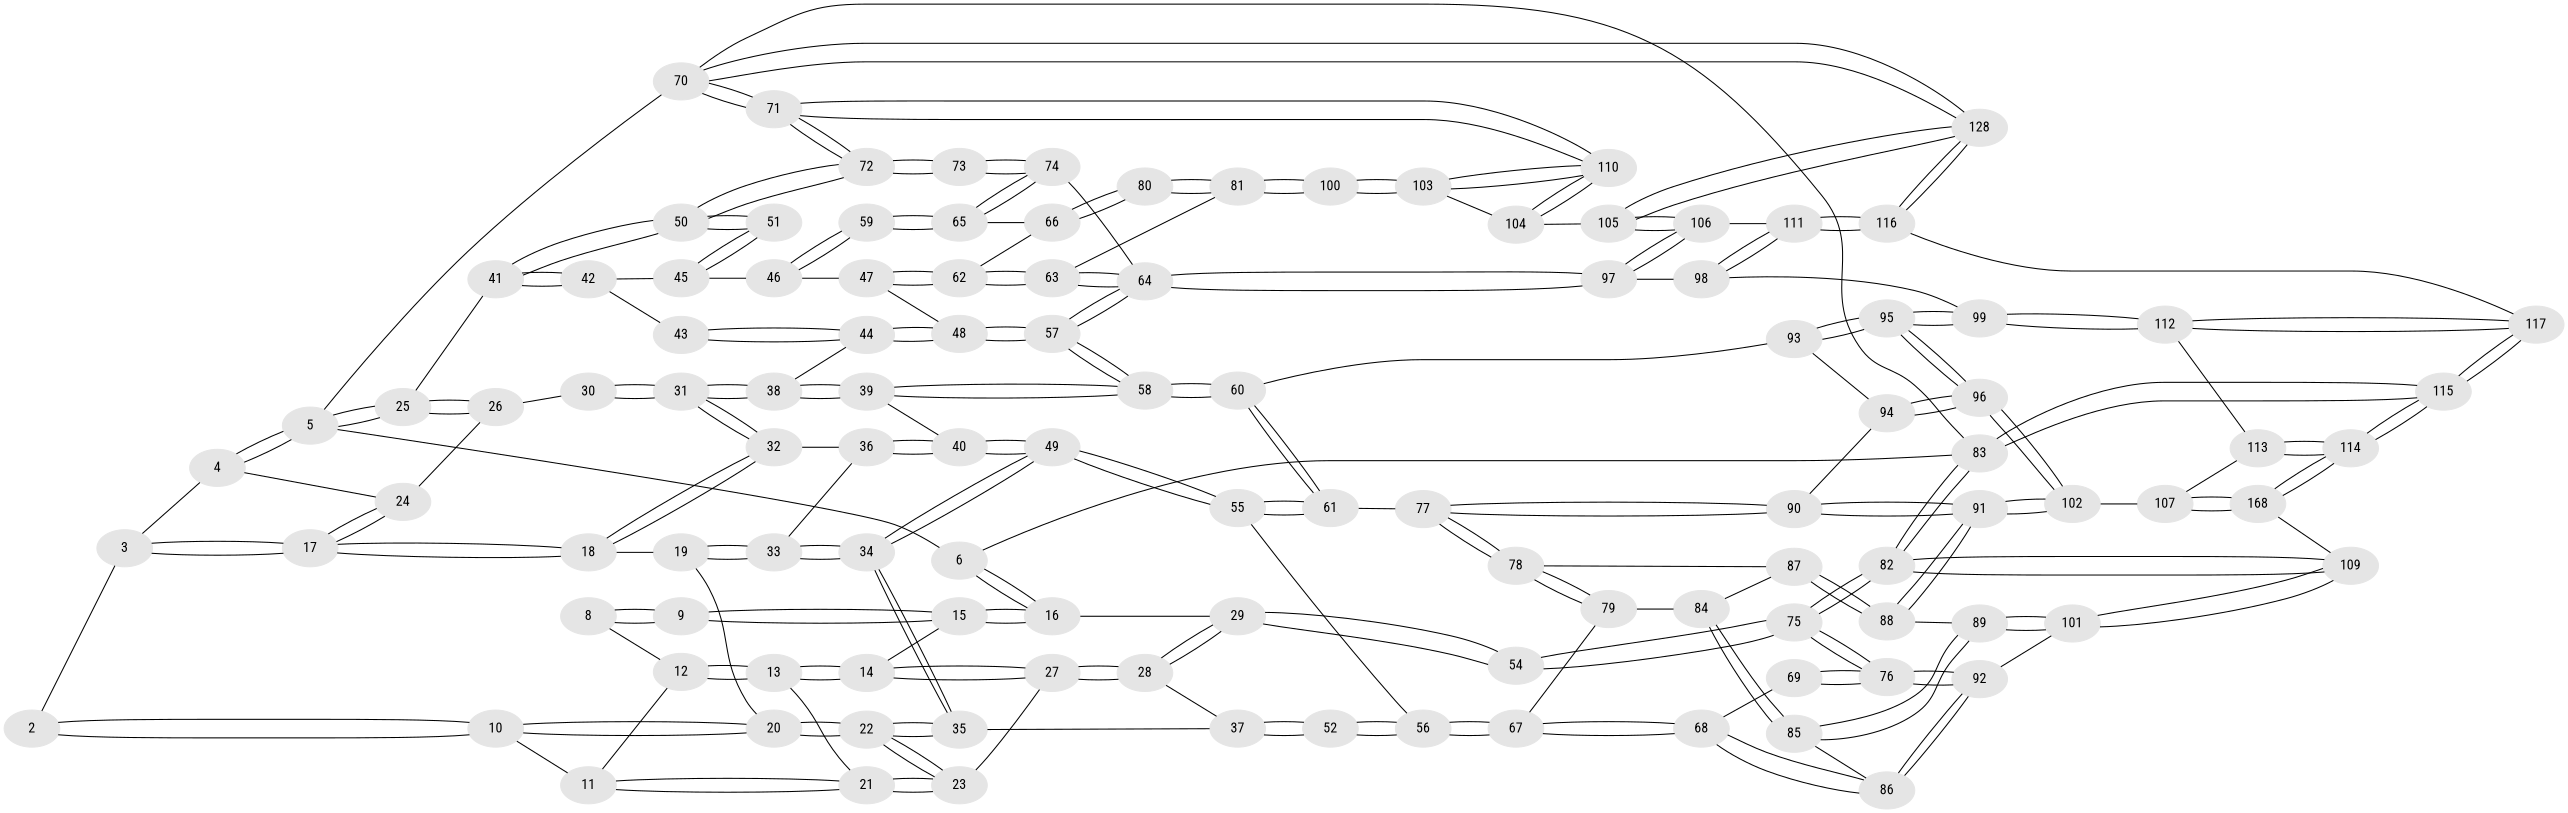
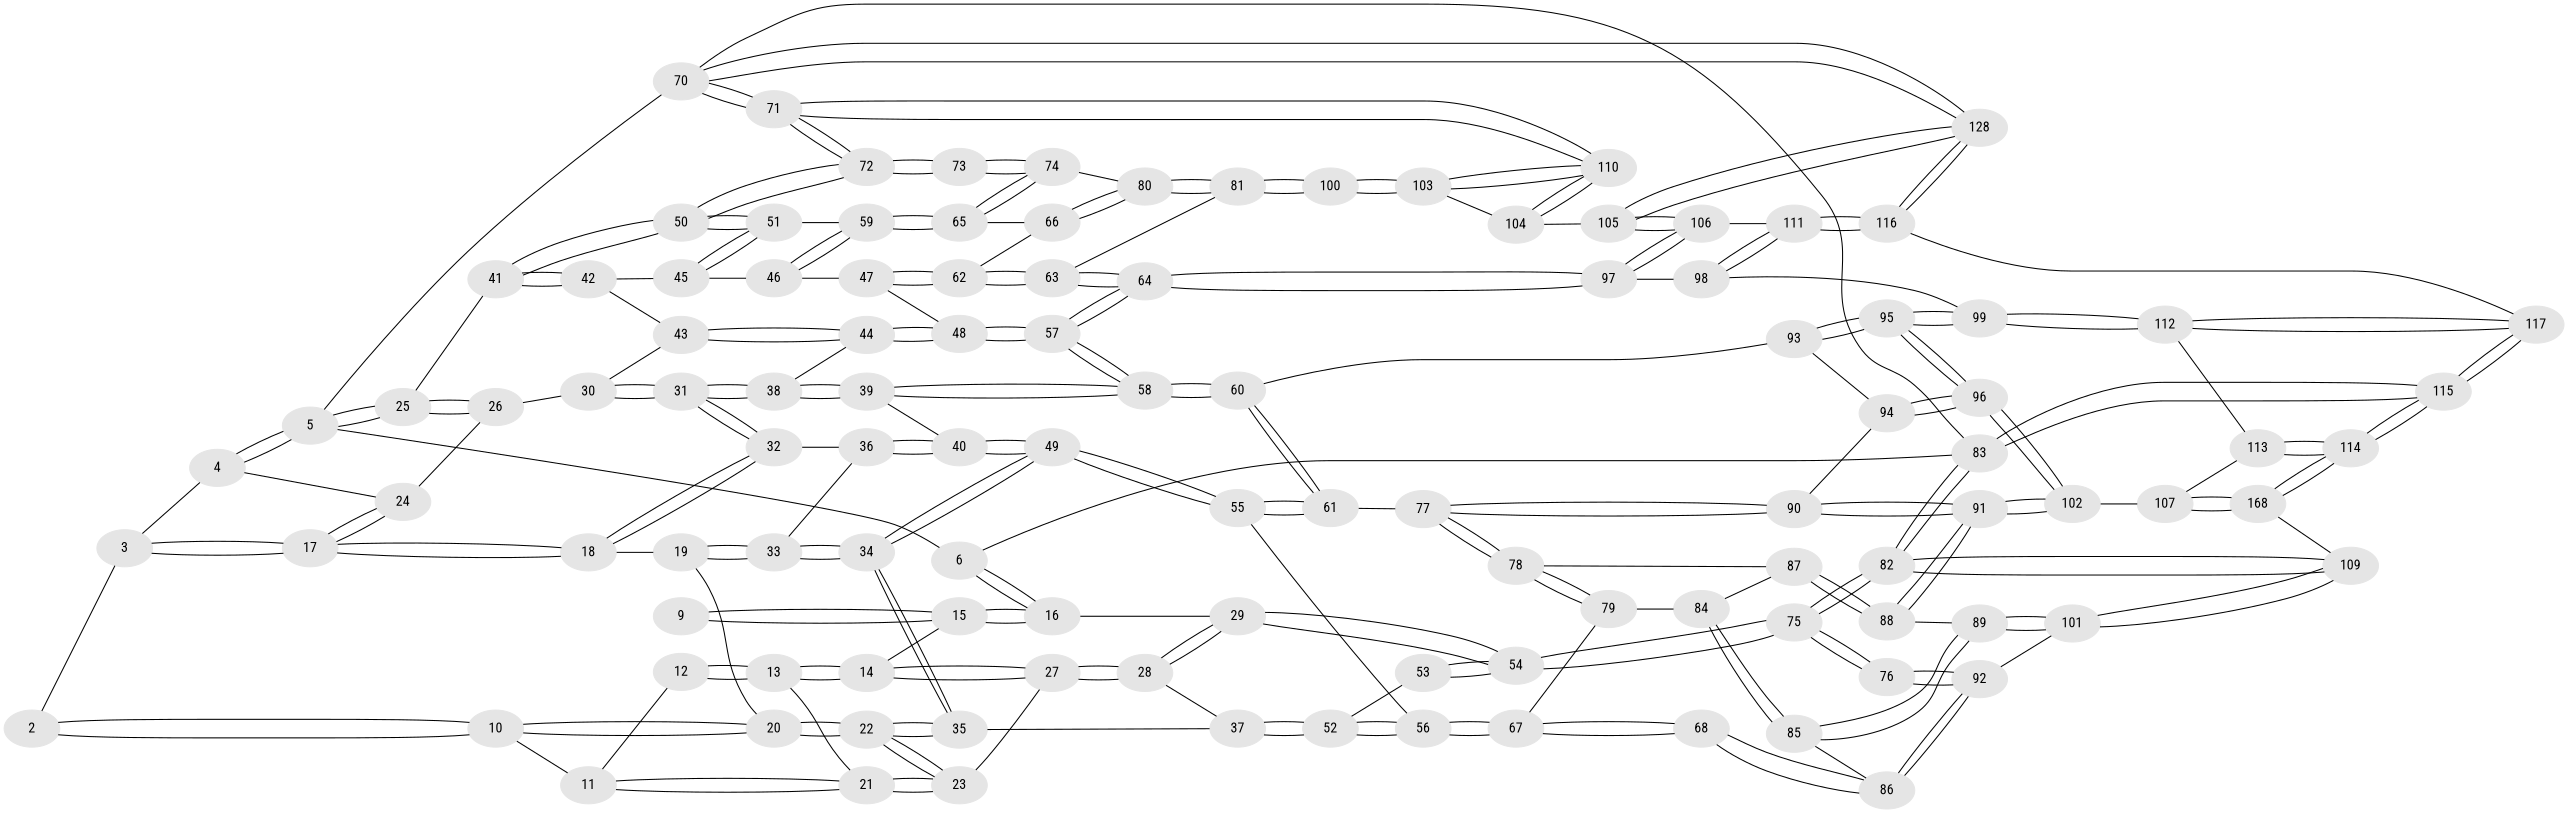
(1102, 222) -> (1099, 177)
none -> (820, 223)
none -> (635, 363)
(588, 616) -> none
none -> (1423, 673)
(1794, 678) -> none
